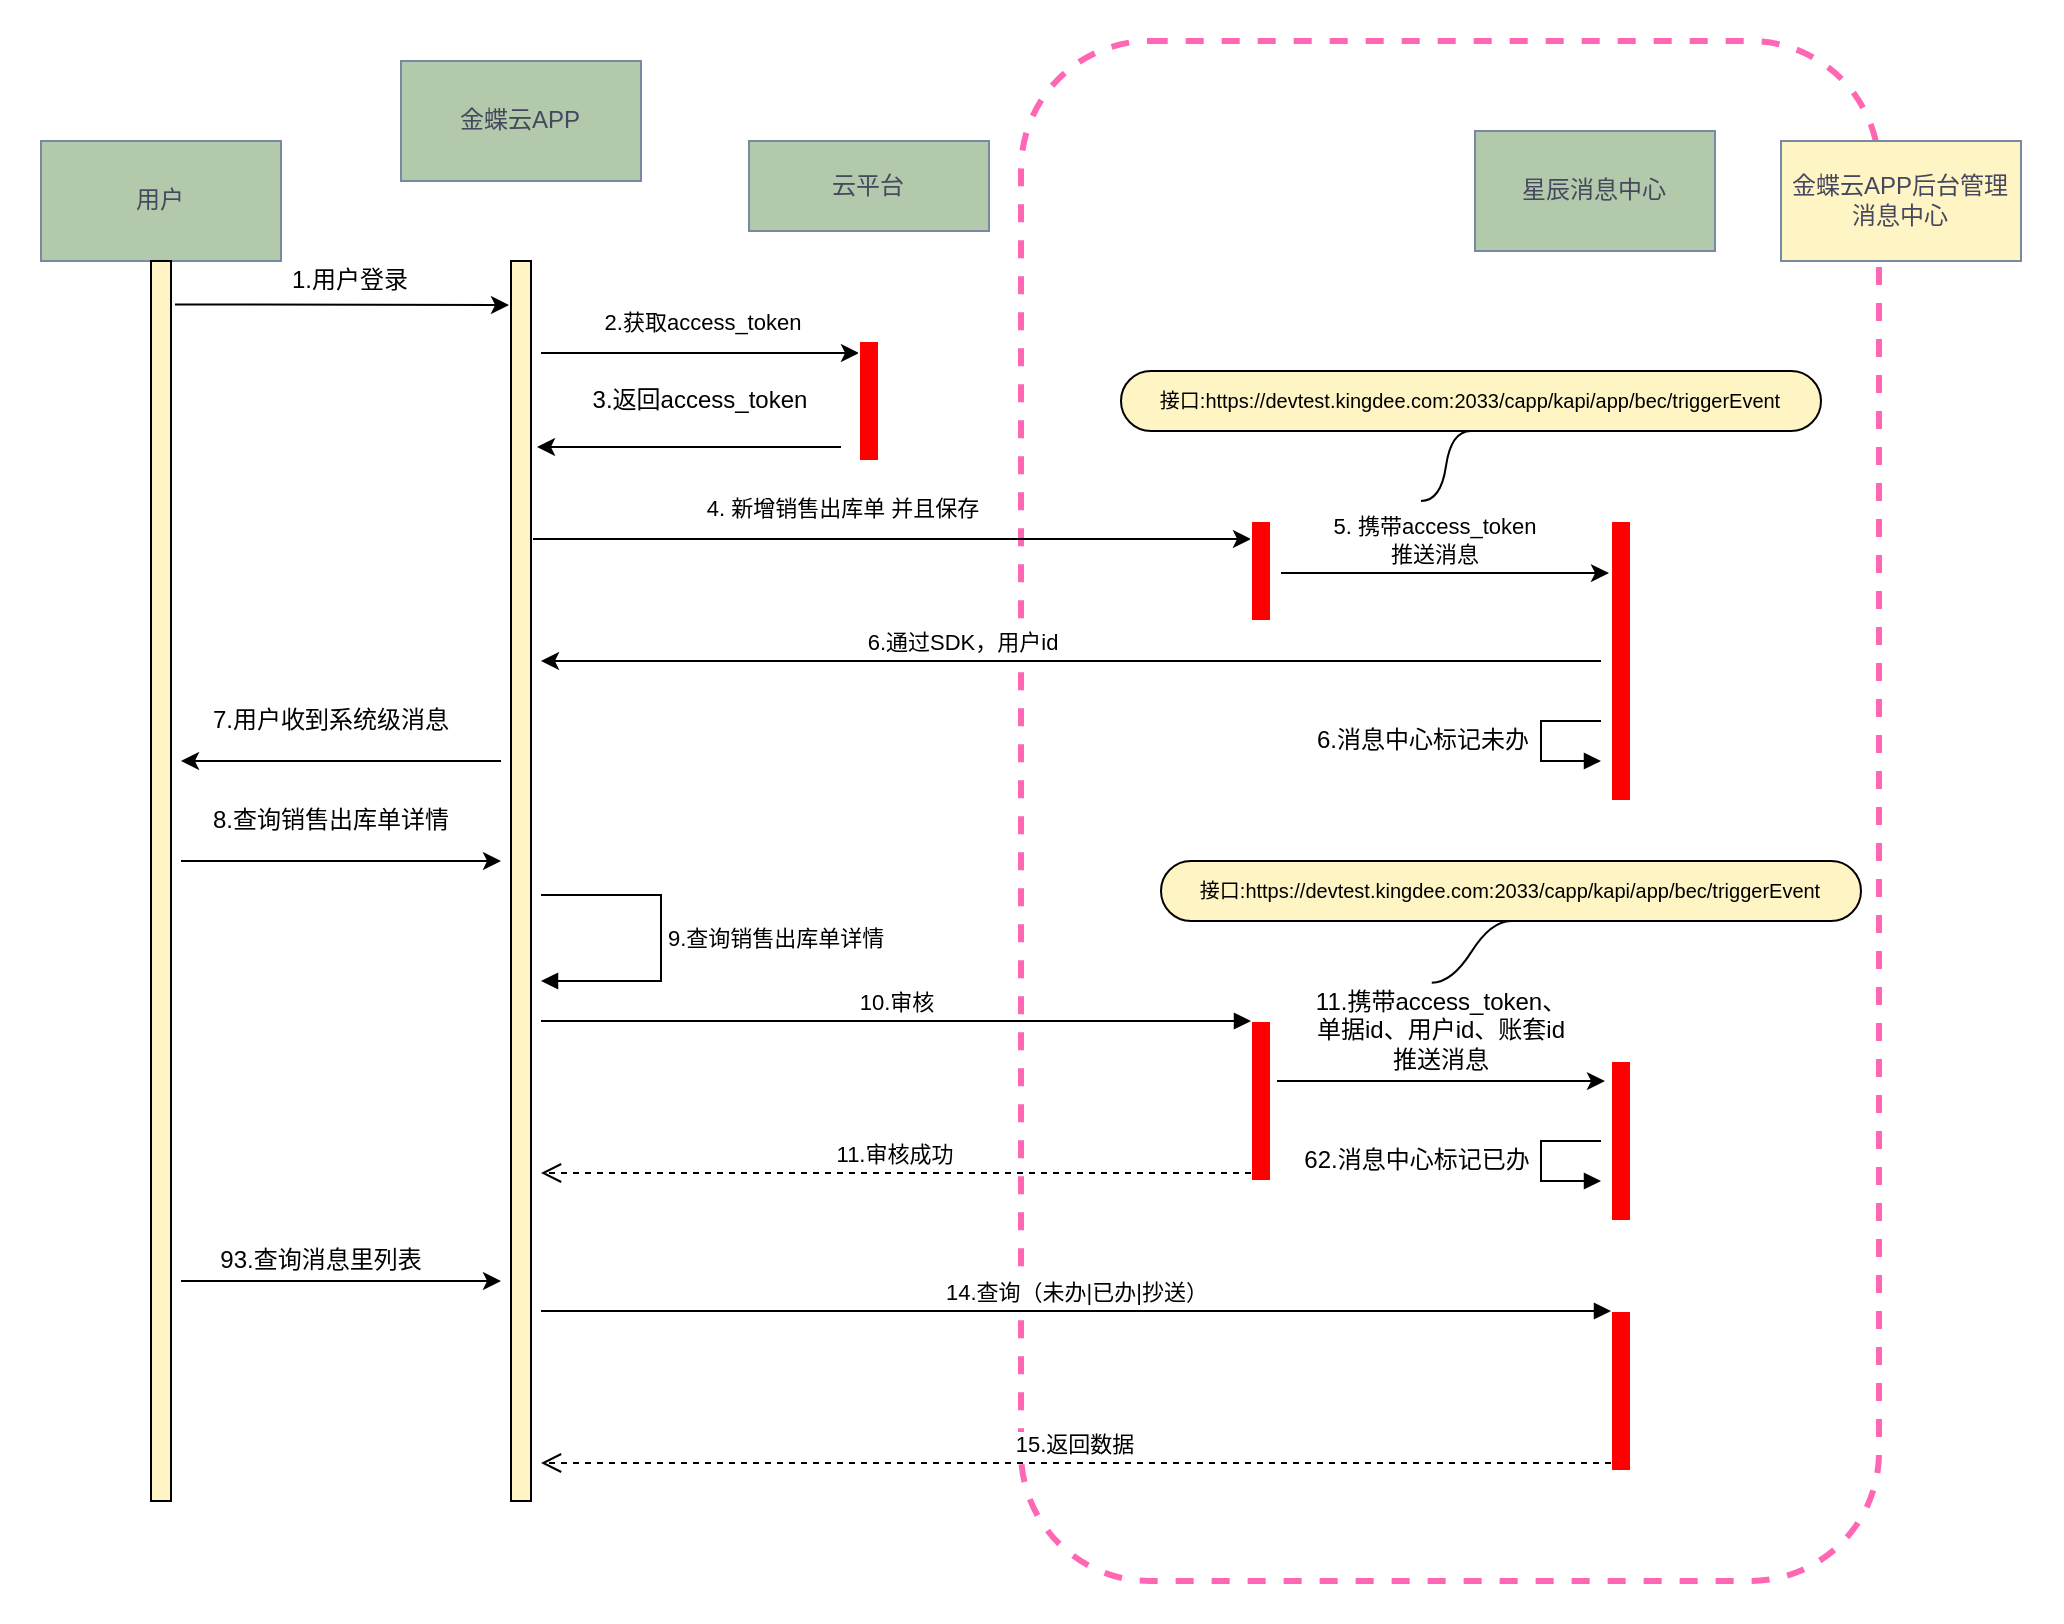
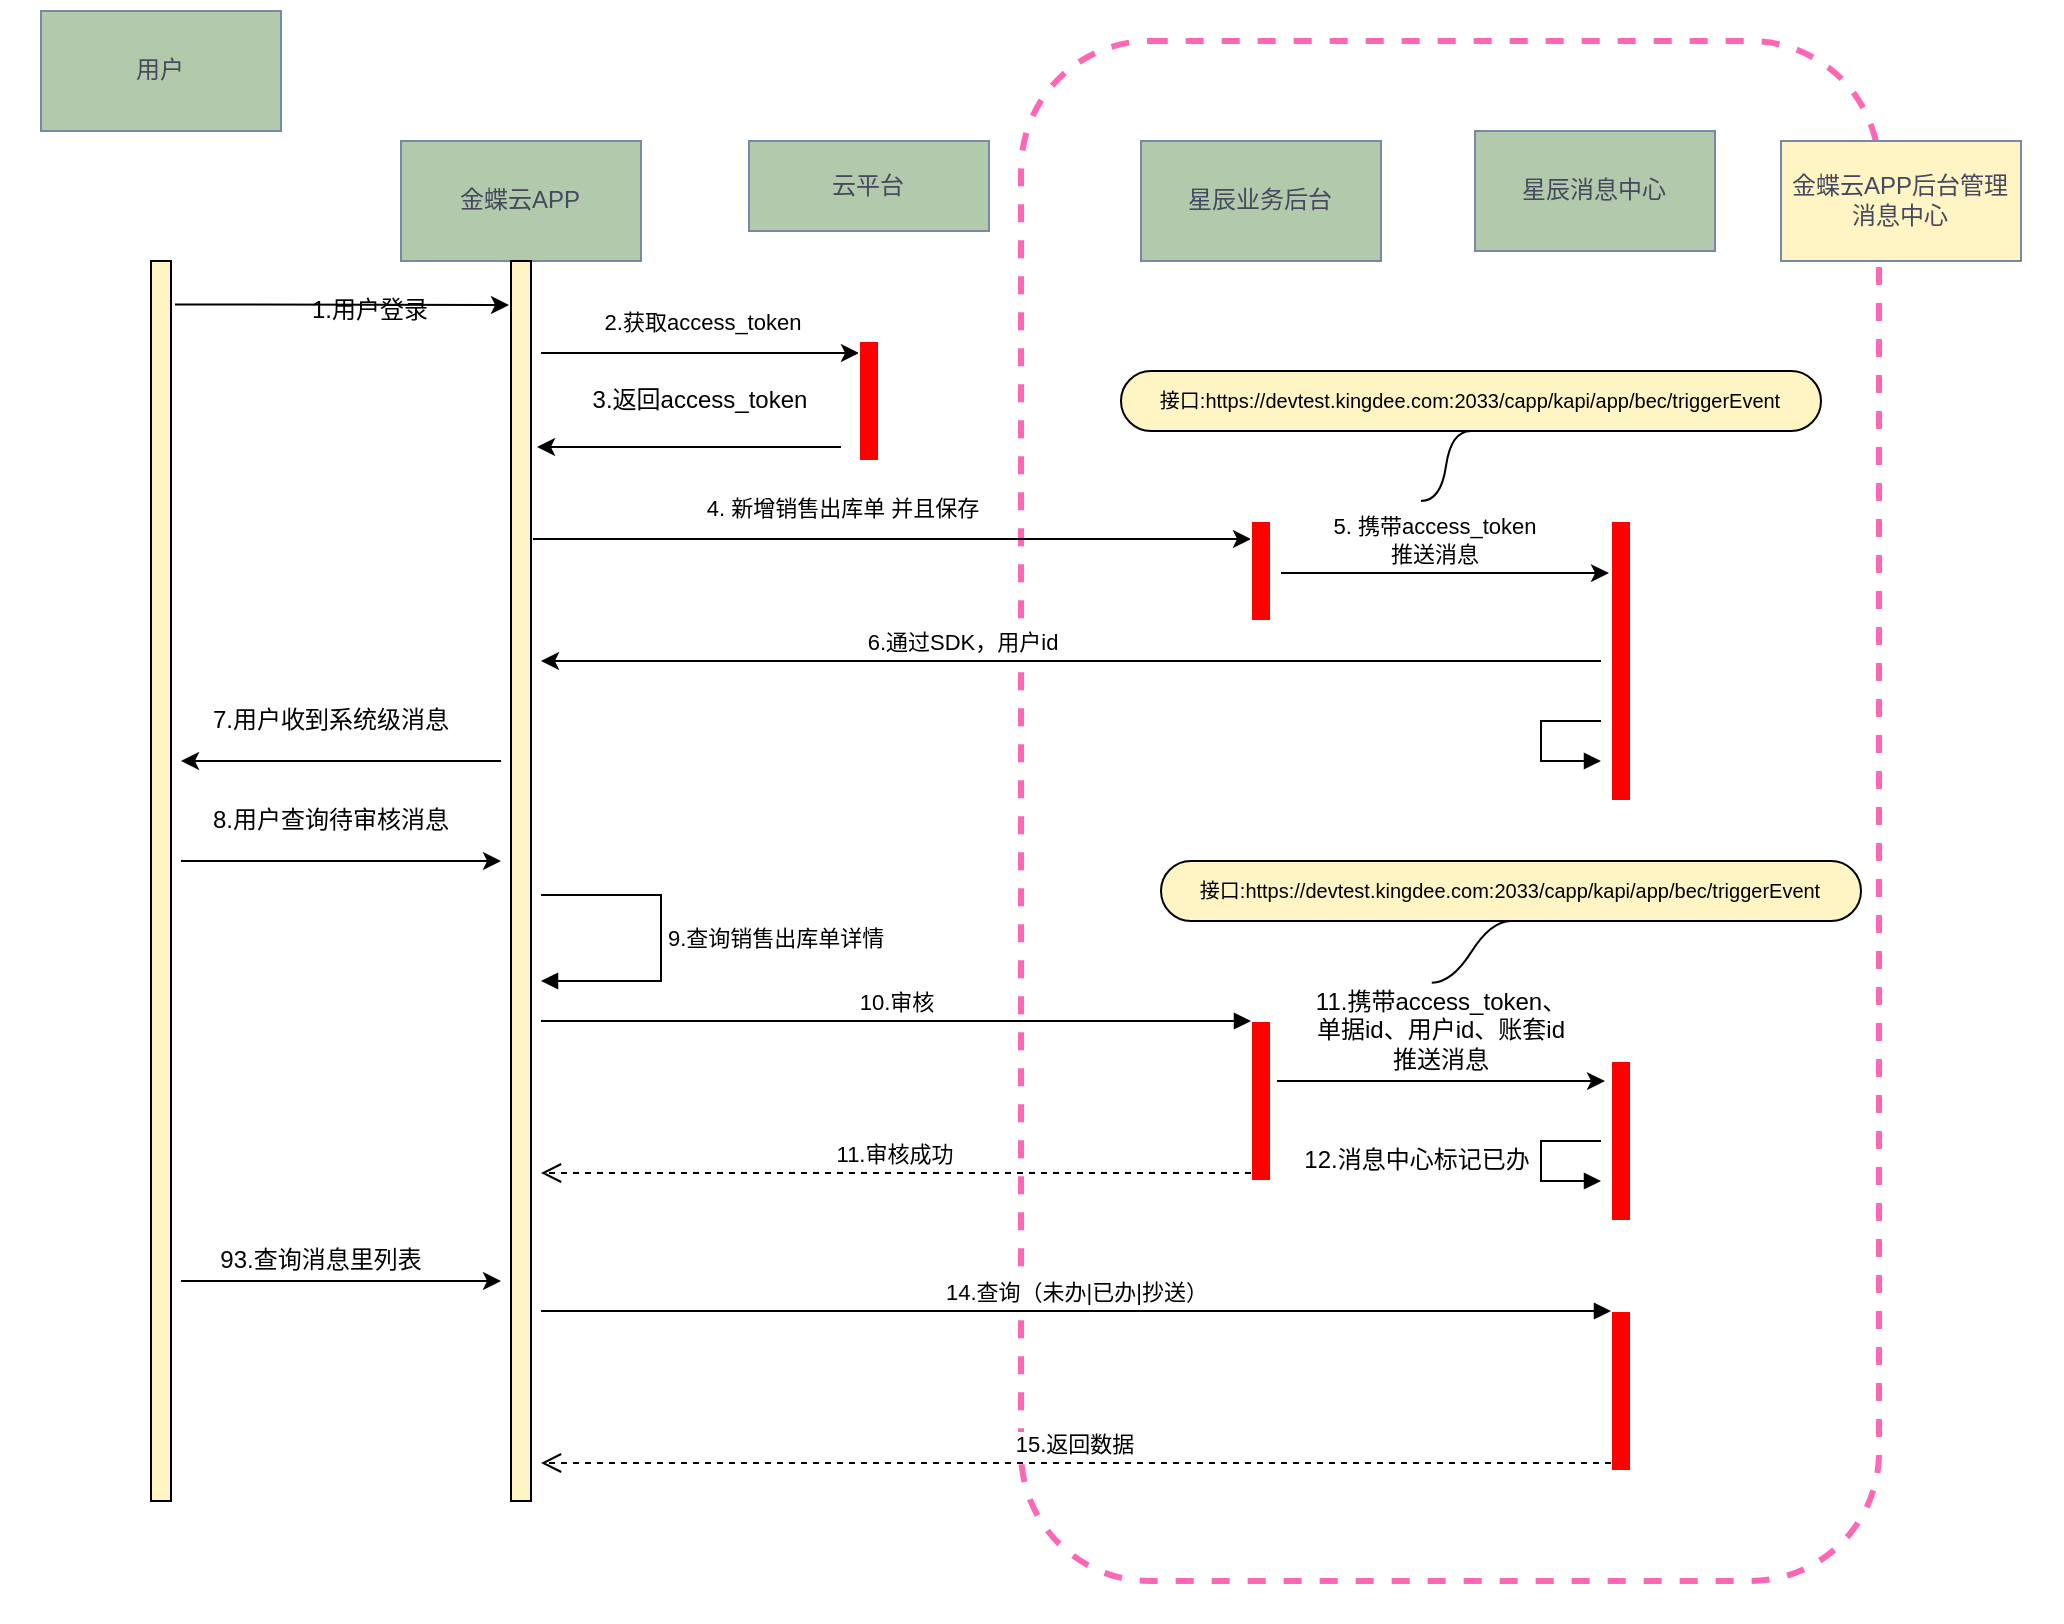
(521, 121) -> (521, 201)
(161, 201) -> (161, 71)
none -> (1261, 201)
(351, 281) -> (371, 311)
(1423, 741) -> none
(332, 821) -> (332, 821)
(1418, 1161) -> (1418, 1161)
